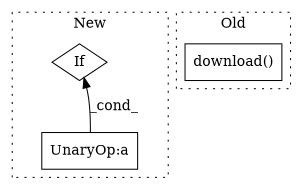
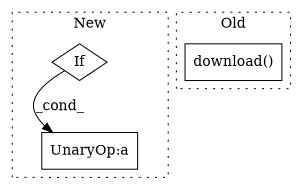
(90, 110) -> (37, 94)
